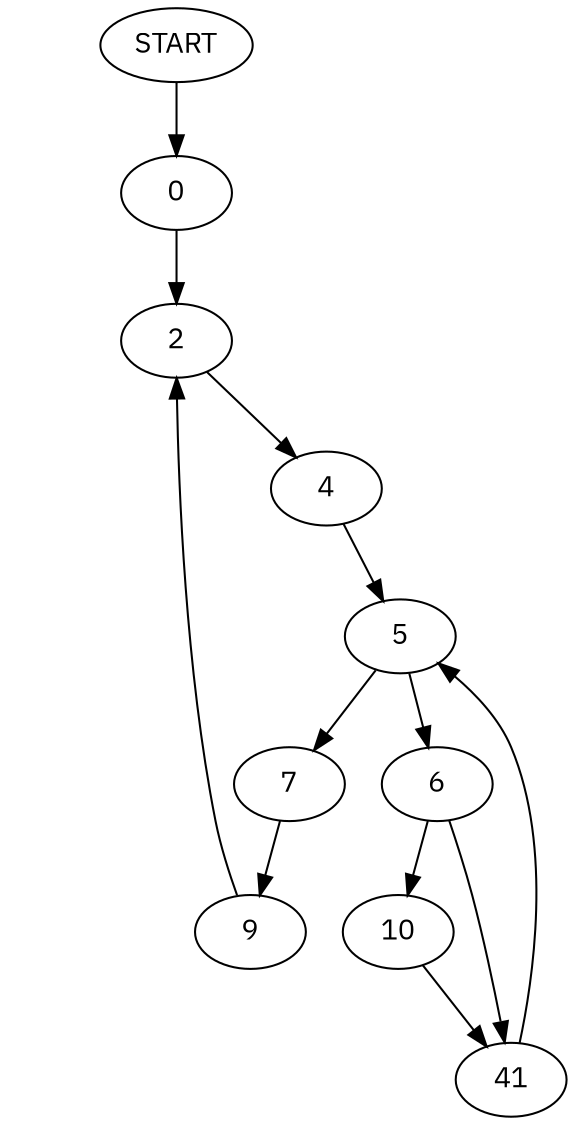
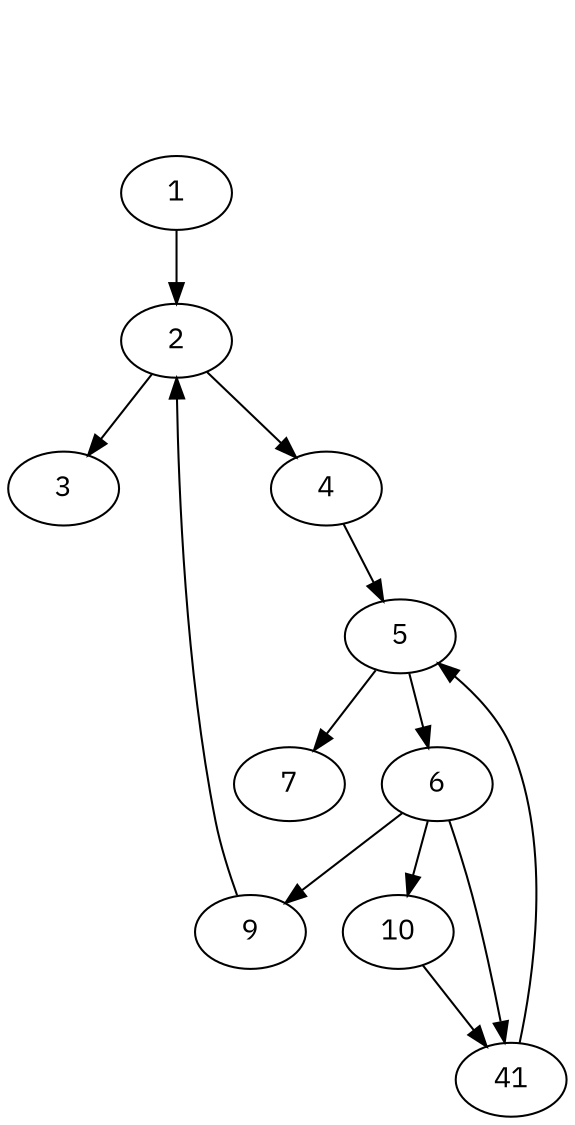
(177, 45) -> none
(177, 193) -> (177, 193)
none -> (64, 489)
(273, 848) -> (352, 852)
